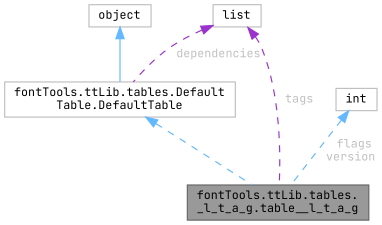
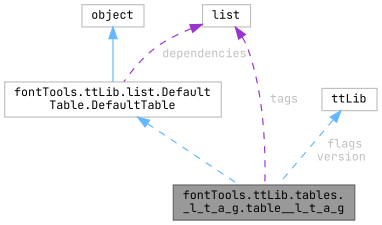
(120, 100) -> (113, 100)
(357, 100) -> (349, 100)
